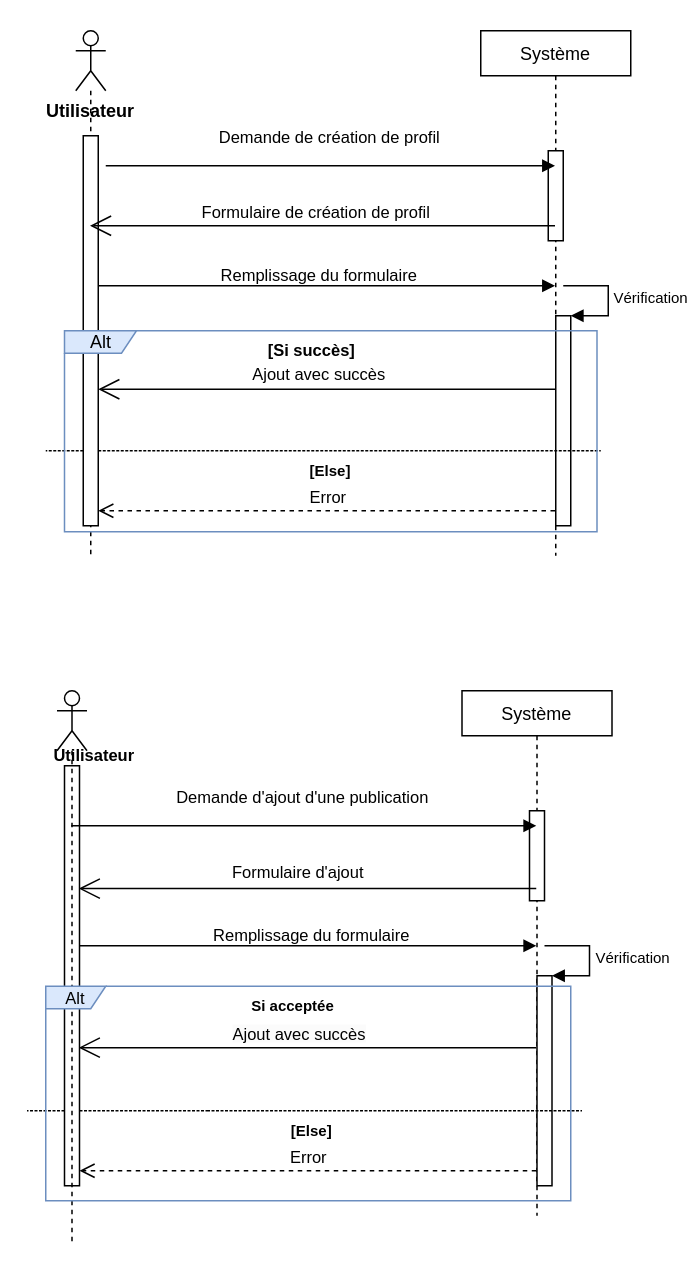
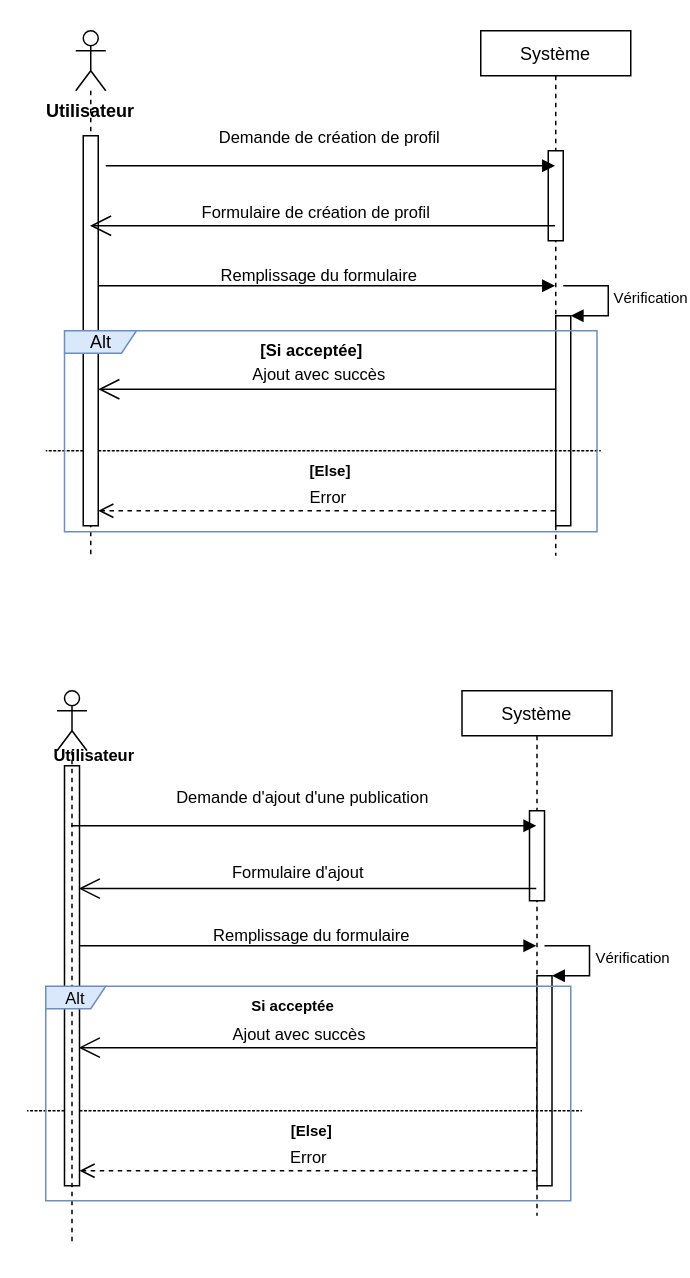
(311, 351) -> (311, 351)
